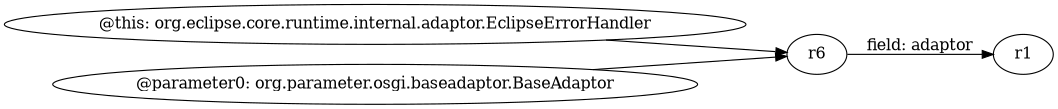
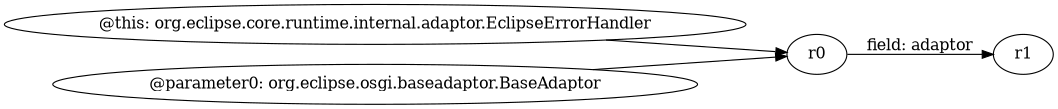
(817, 54) -> (817, 54)
(375, 84) -> (375, 84)
